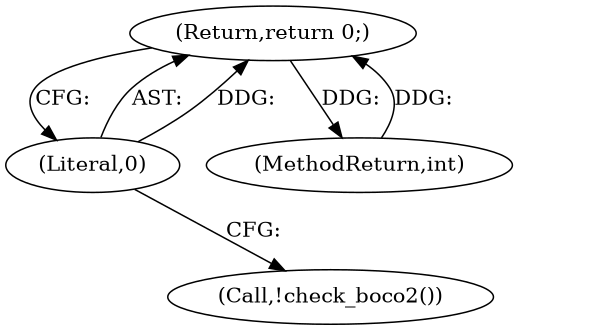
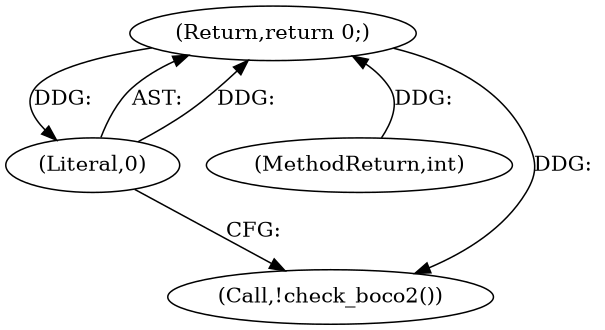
(312, 93) -> (530, 146)
(66, 99) -> (66, 99)
